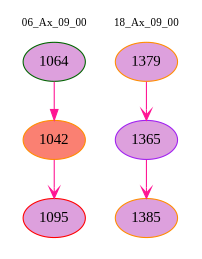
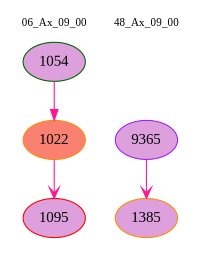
(147, 23) -> (147, 23)
(54, 62) -> (54, 62)
(146, 62) -> none
(54, 140) -> (54, 140)
(146, 140) -> (146, 140)
